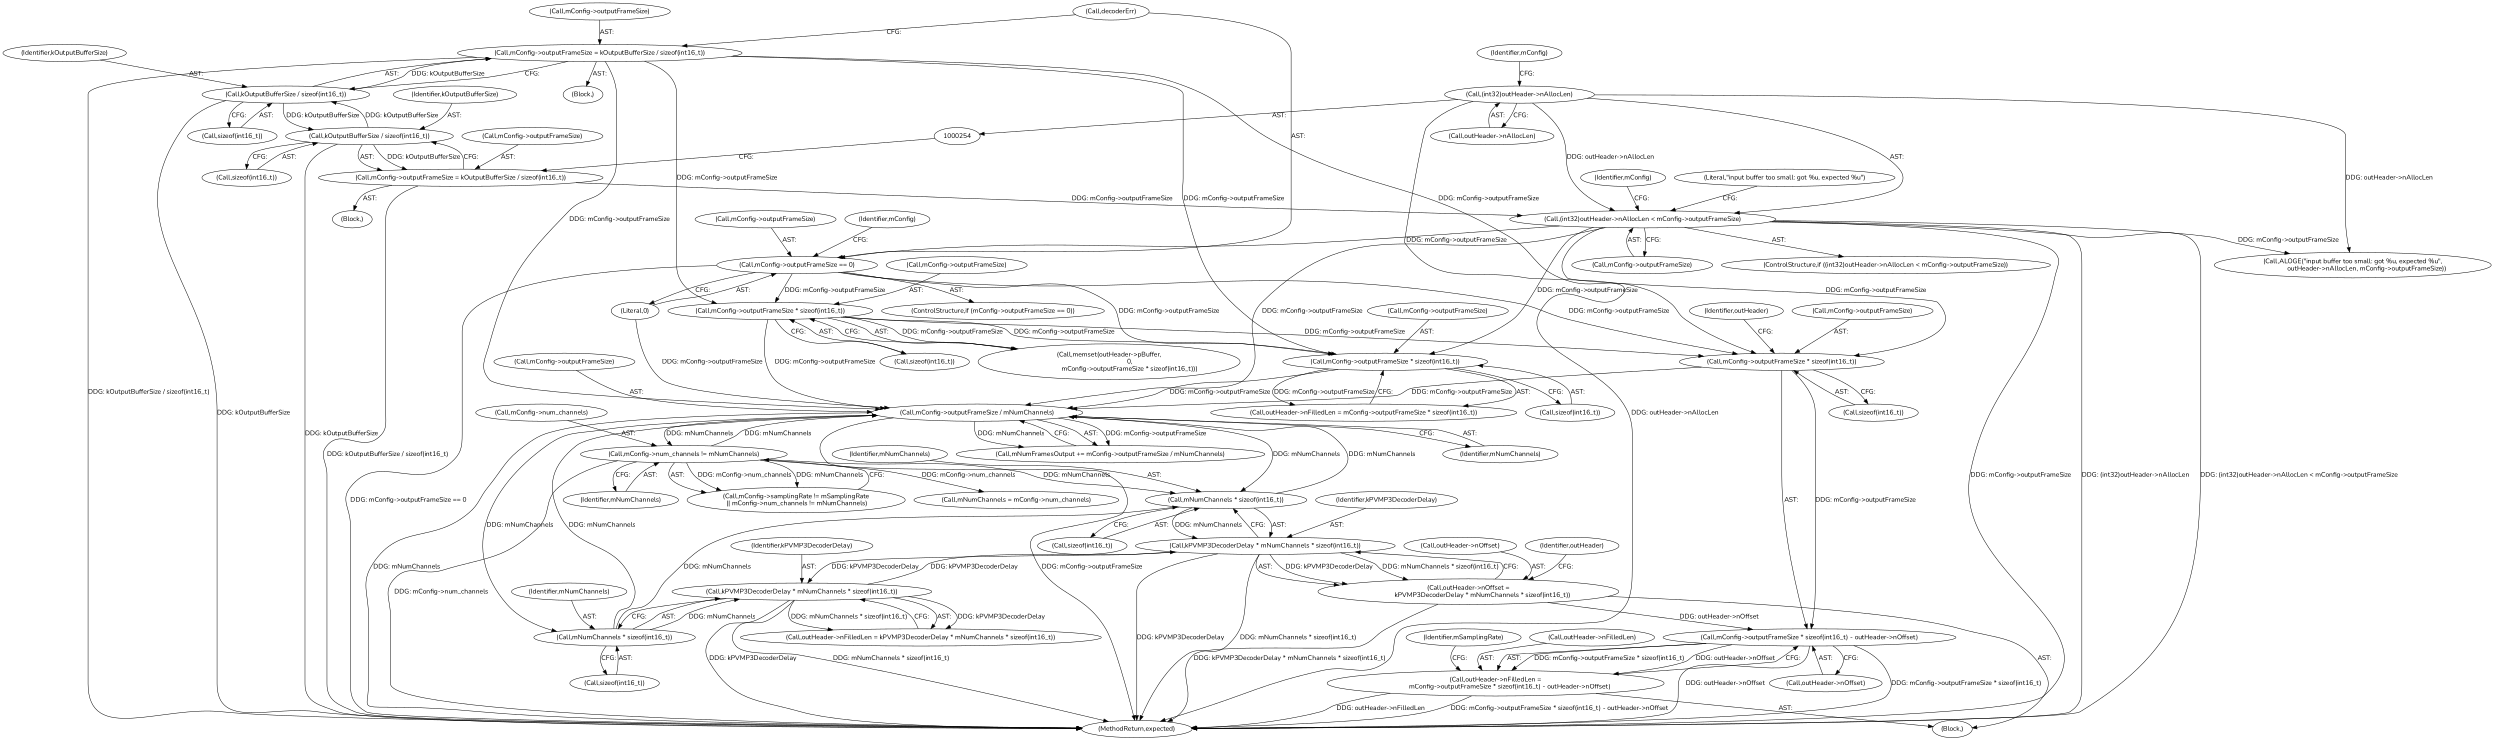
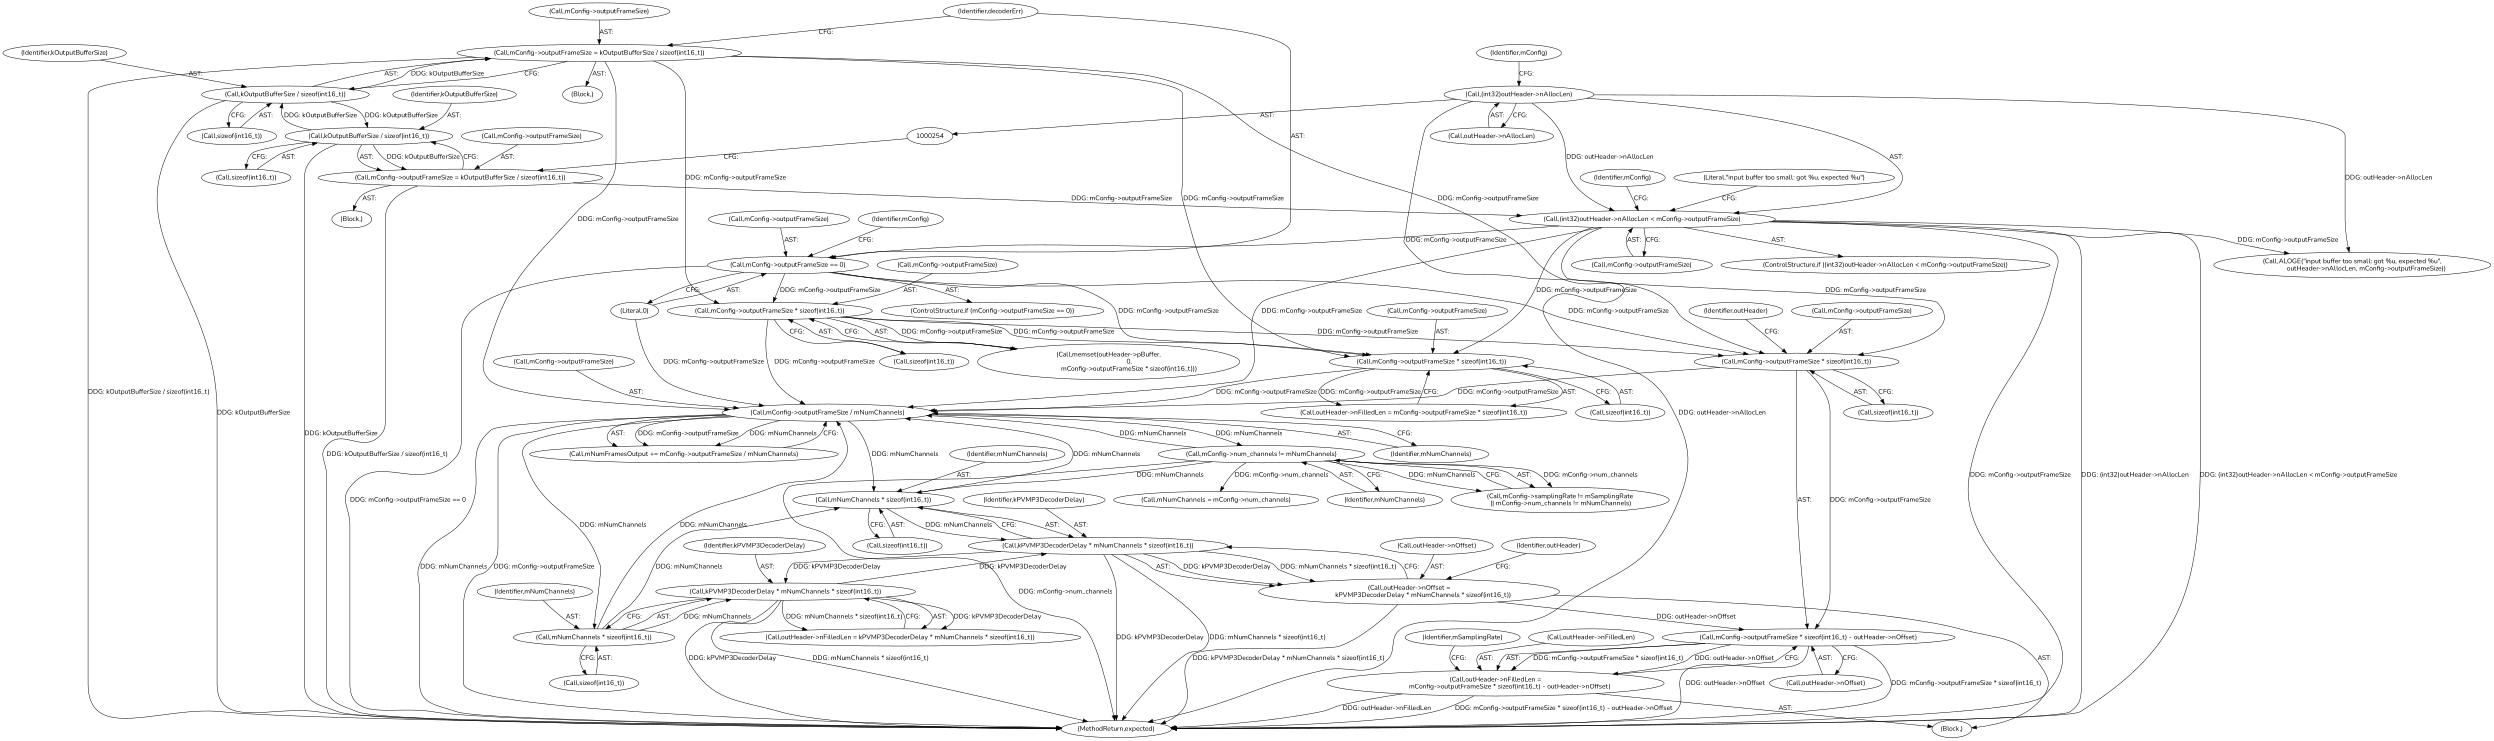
(1111, 11) -> (991, 11)
(541, 413) -> none
